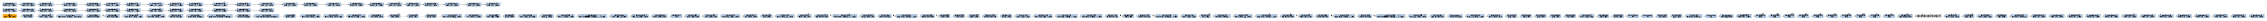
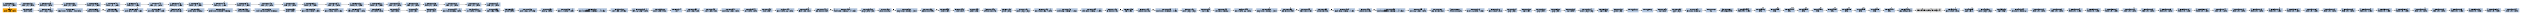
none -> (2276, 10)
